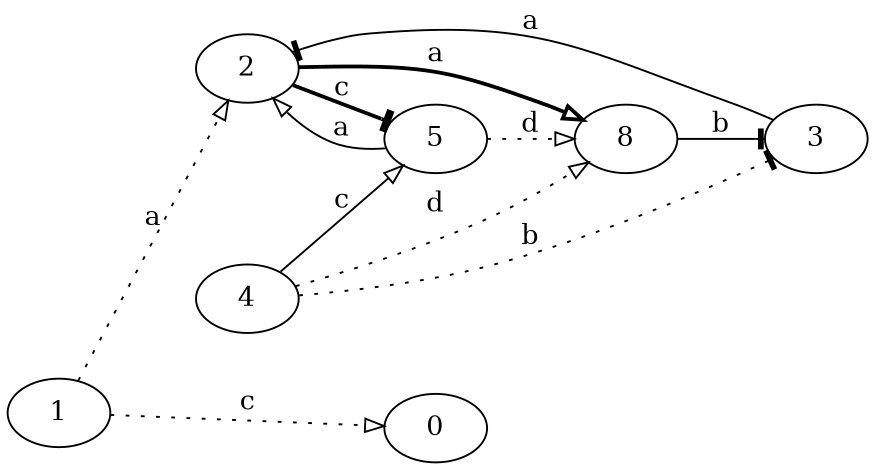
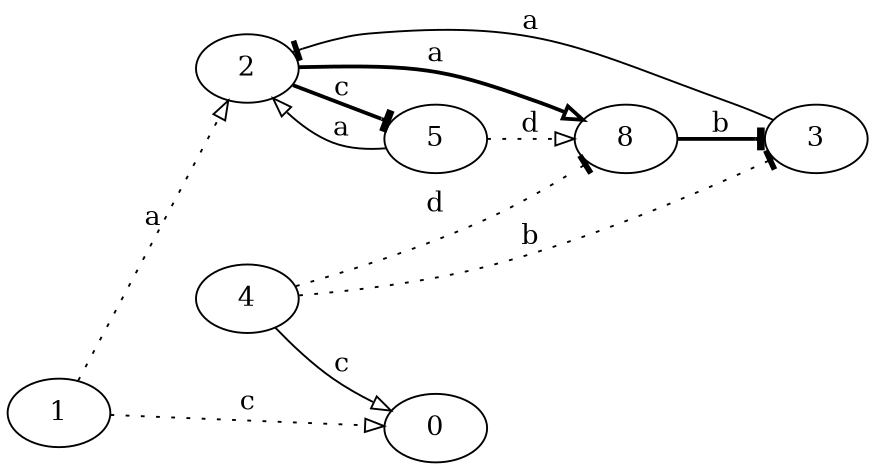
(716, 139) -> (716, 139)
(335, 225) -> (321, 369)
(438, 239) -> (438, 239)
